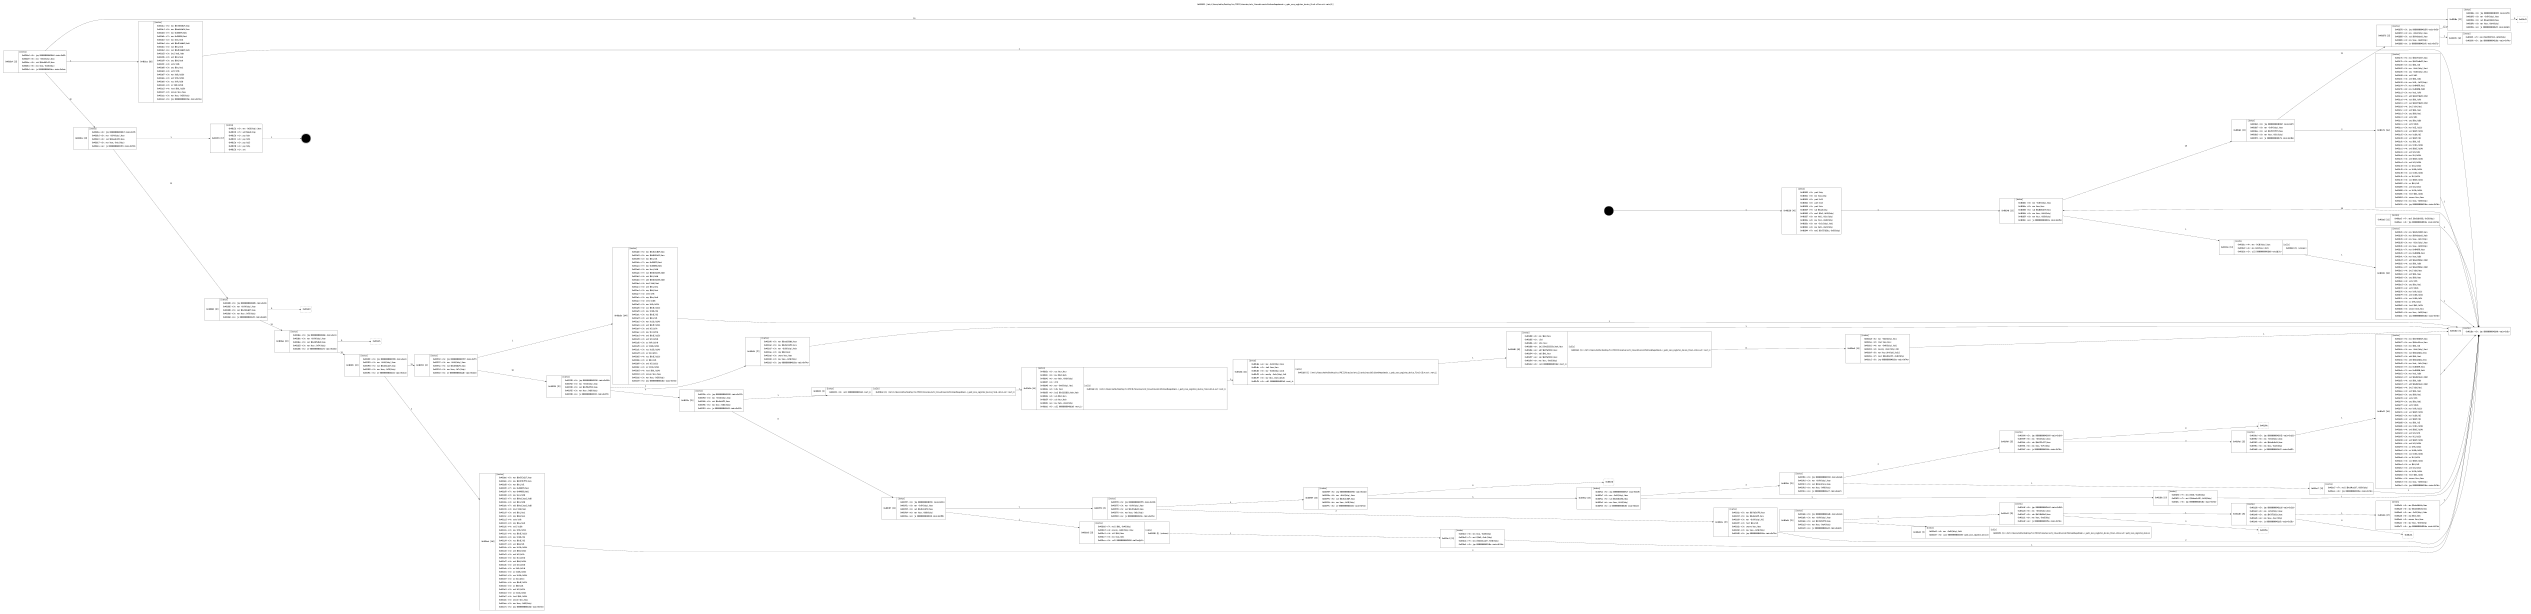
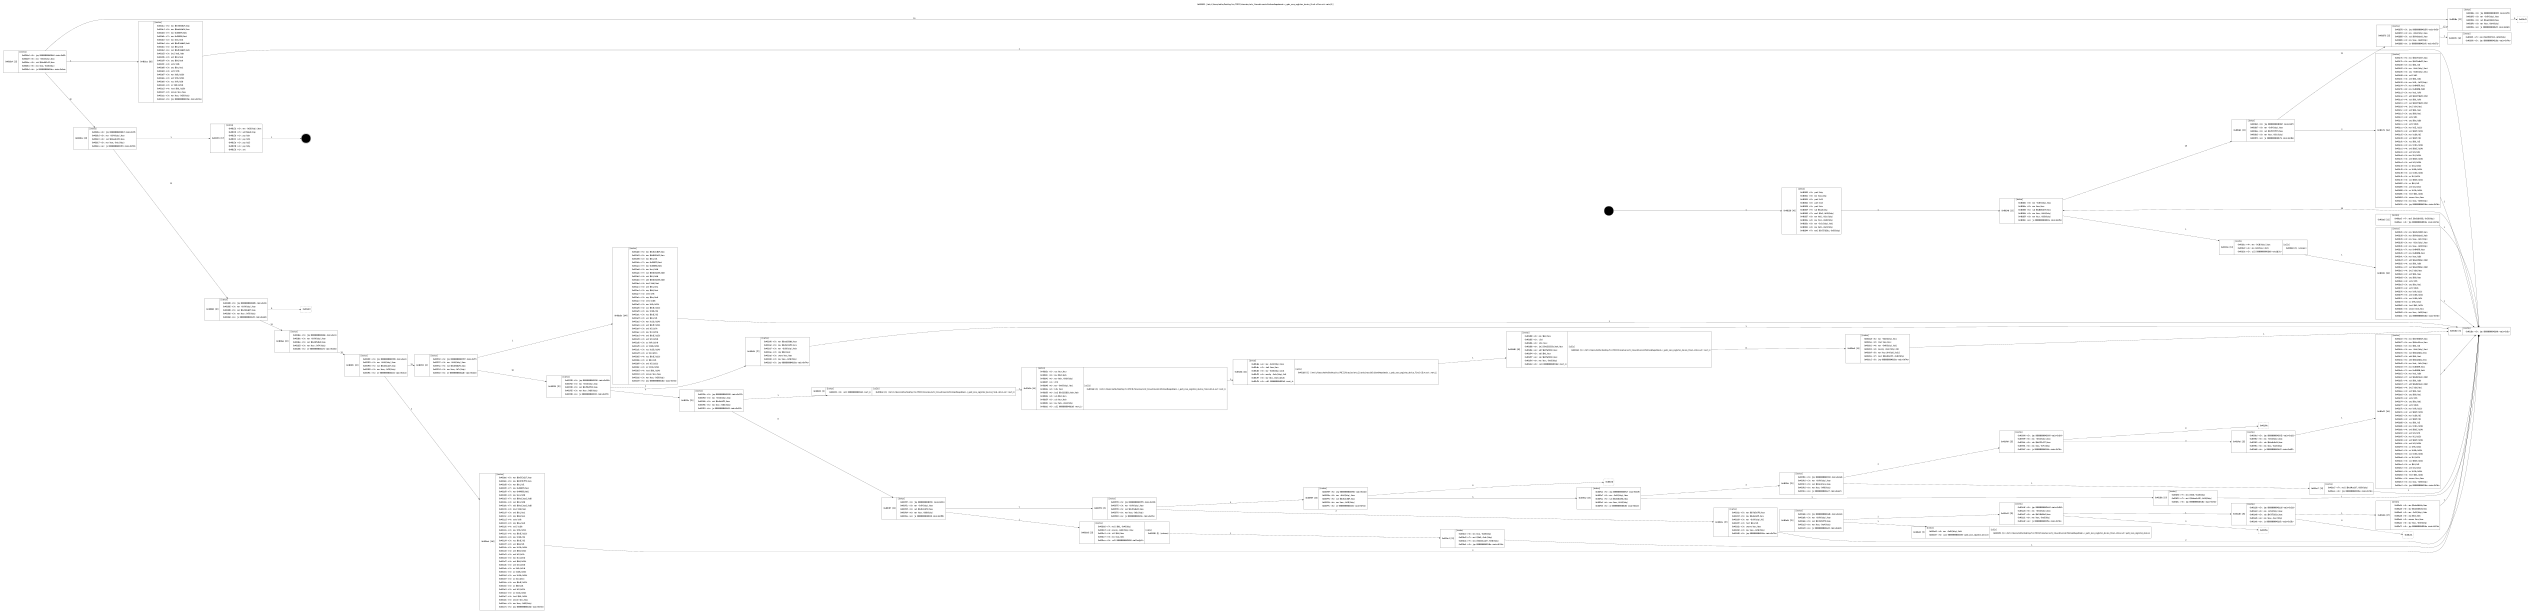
(376, 341) -> none
